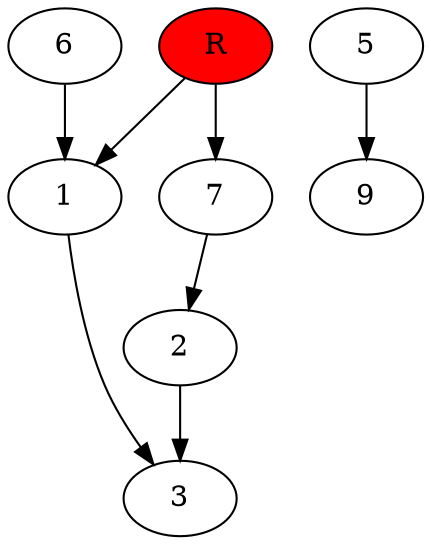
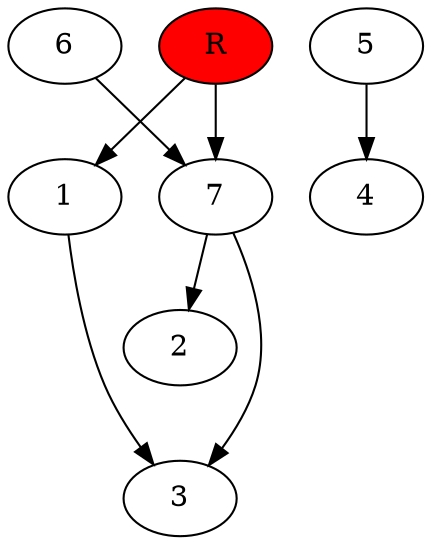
(65, 111) -> (131, 112)
(367, 197) -> (367, 197)
(180, 413) -> (261, 343)
